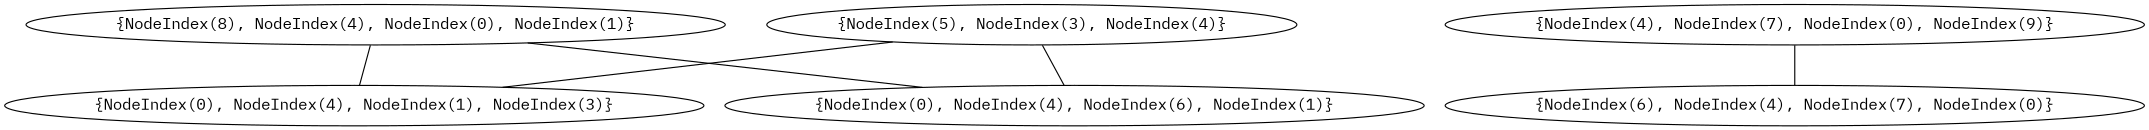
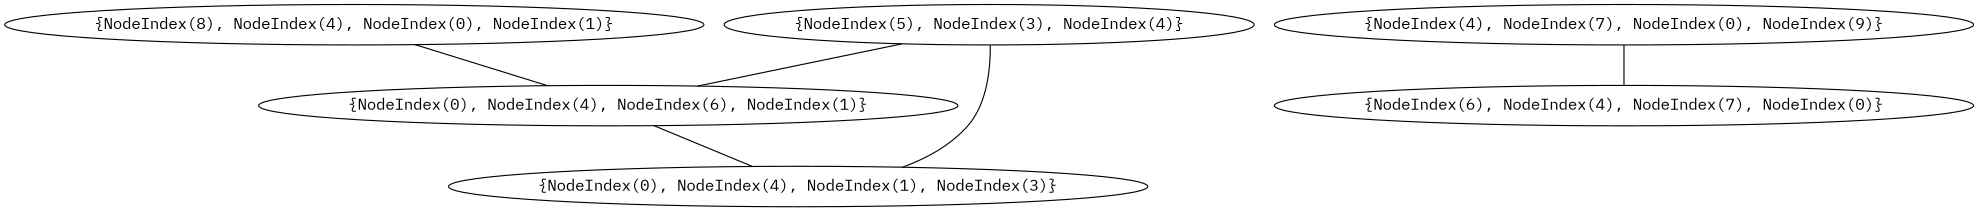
(365, 65) -> (703, 146)
